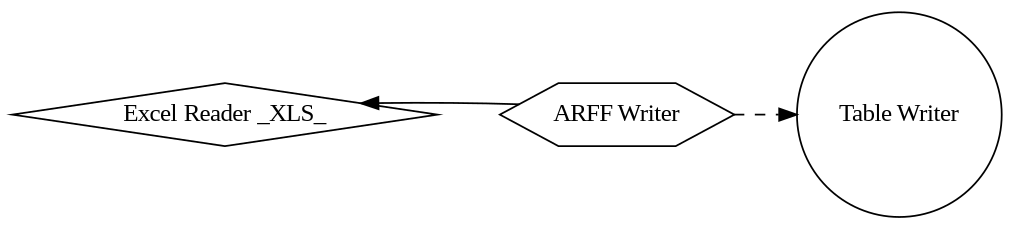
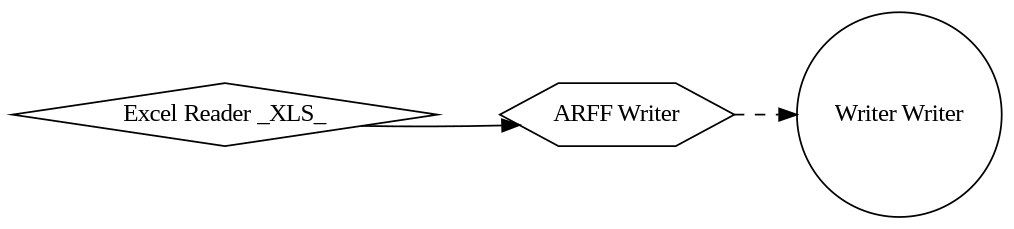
(449, 103) -> (431, 126)
(899, 115) -> (899, 115)
